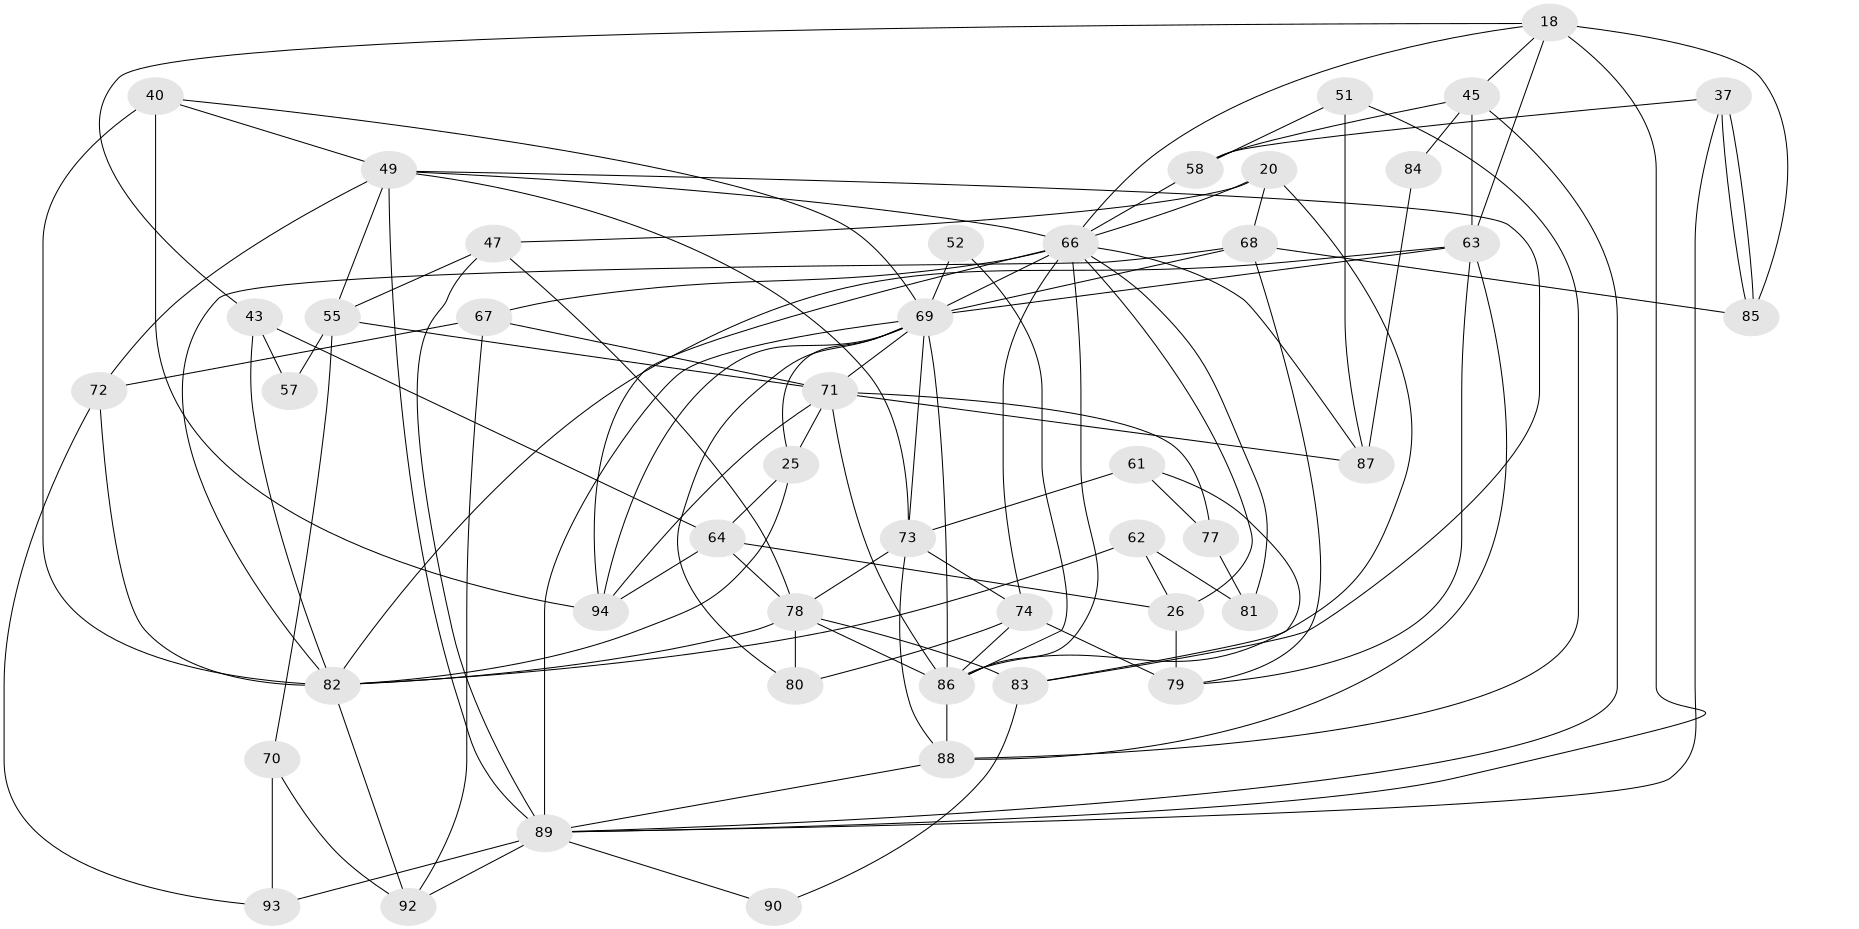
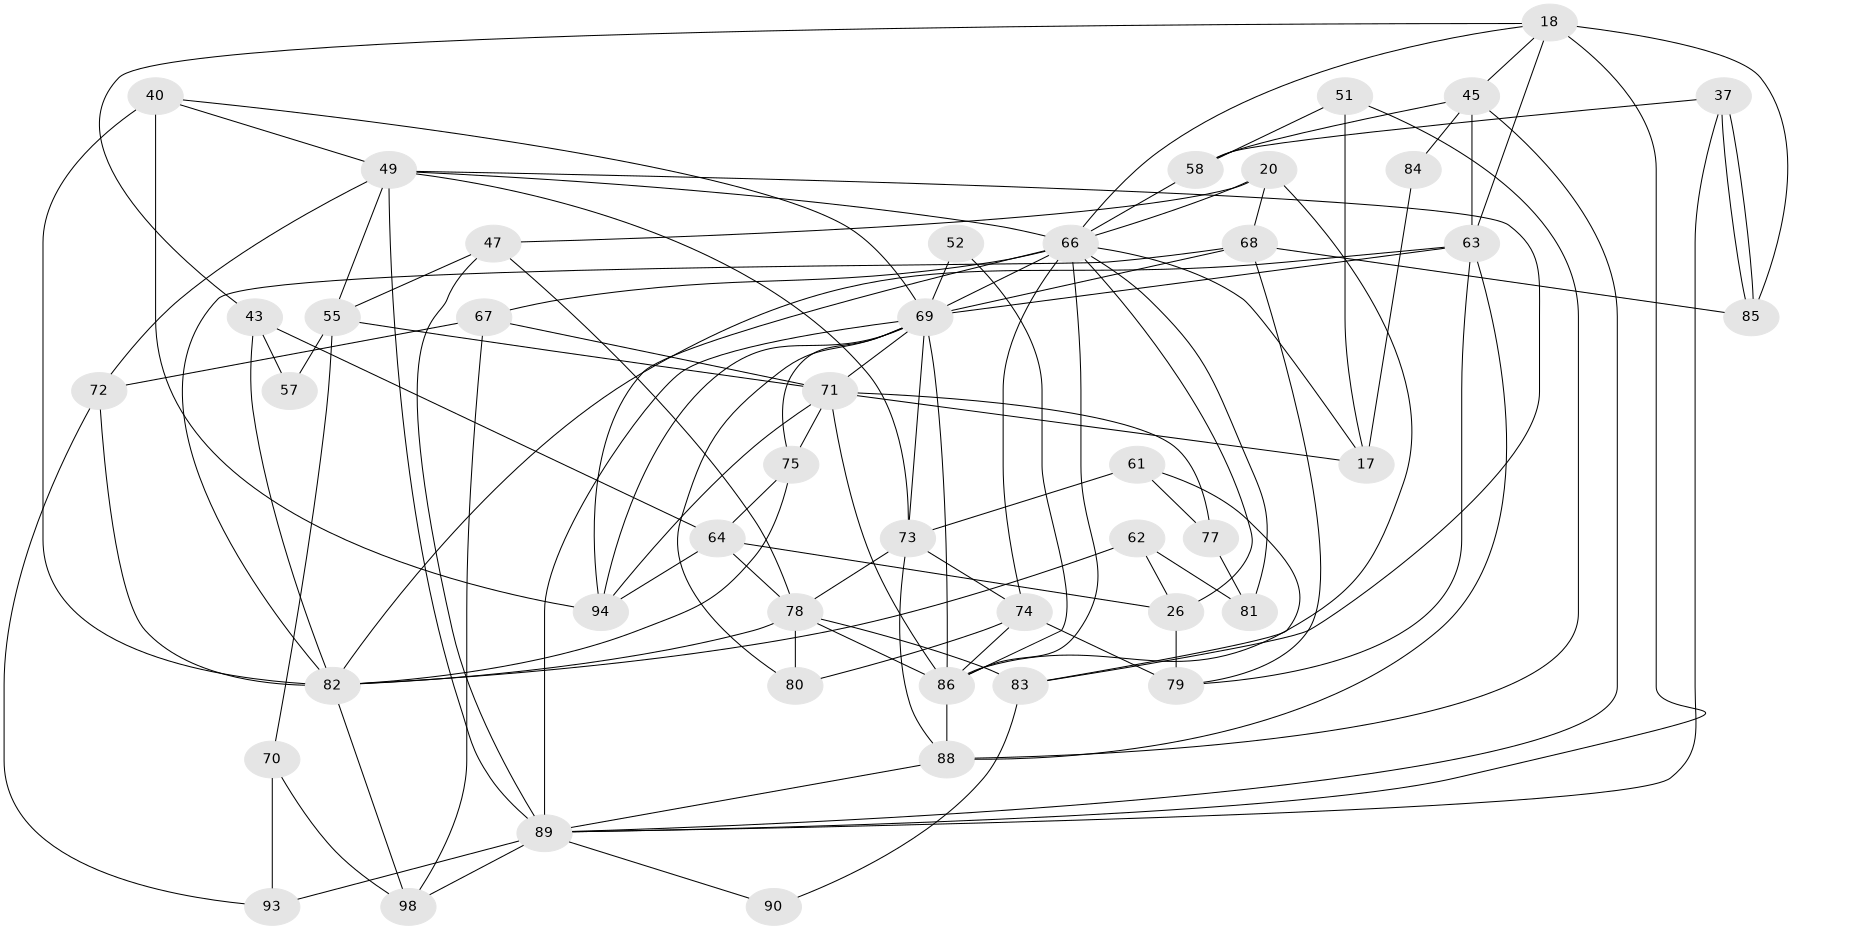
(791, 465) -> (791, 465)
(1367, 465) -> (1367, 465)
(408, 907) -> (408, 907)
